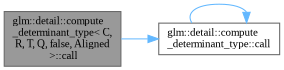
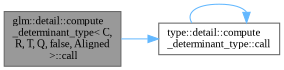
(219, 39) -> (219, 39)
